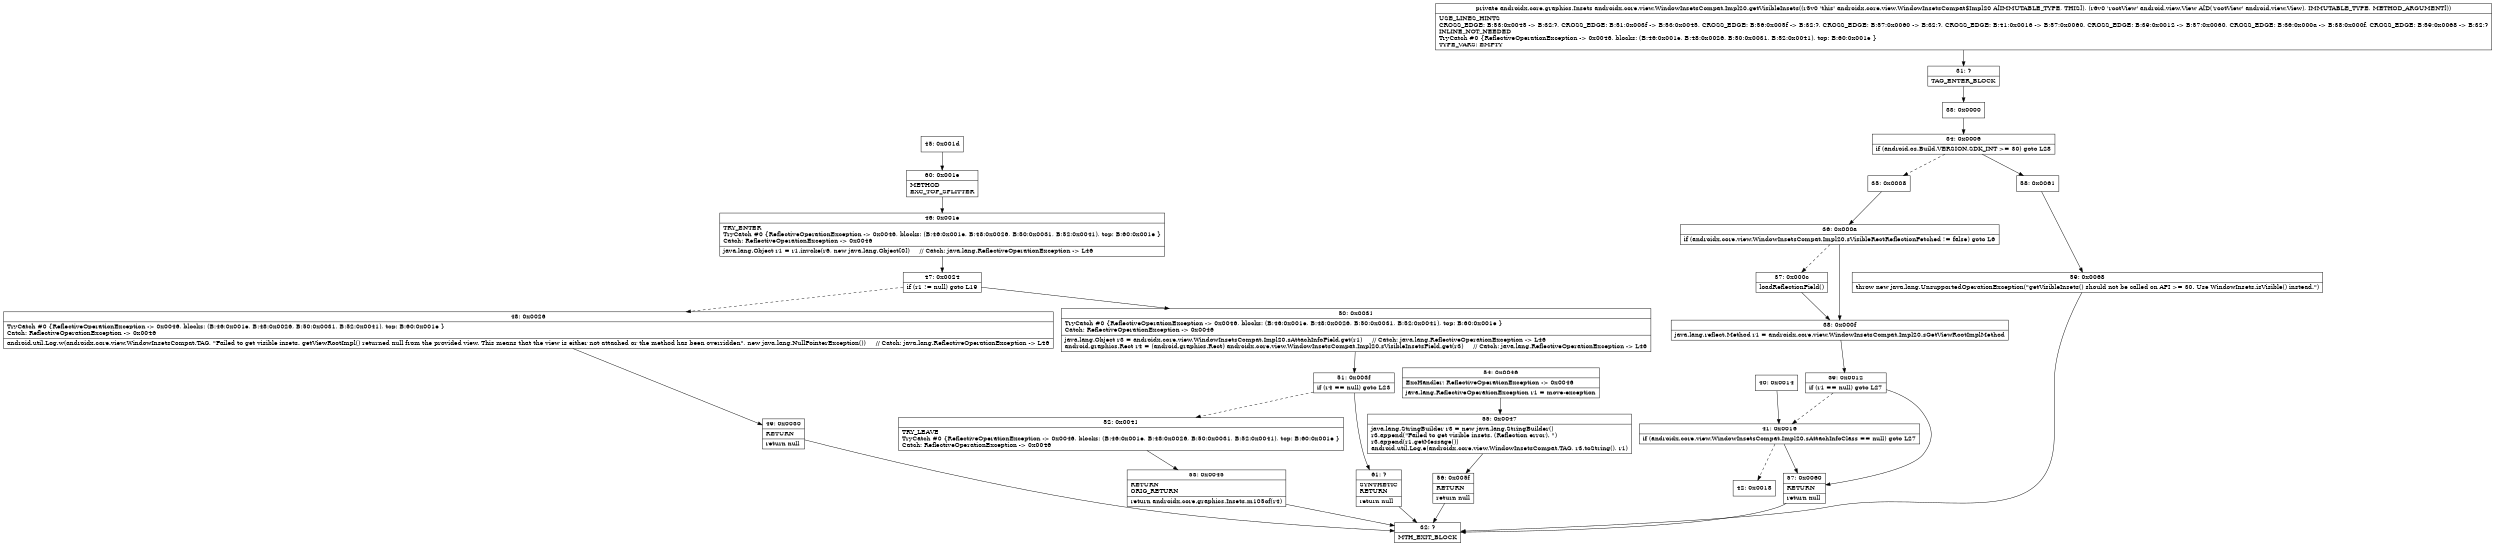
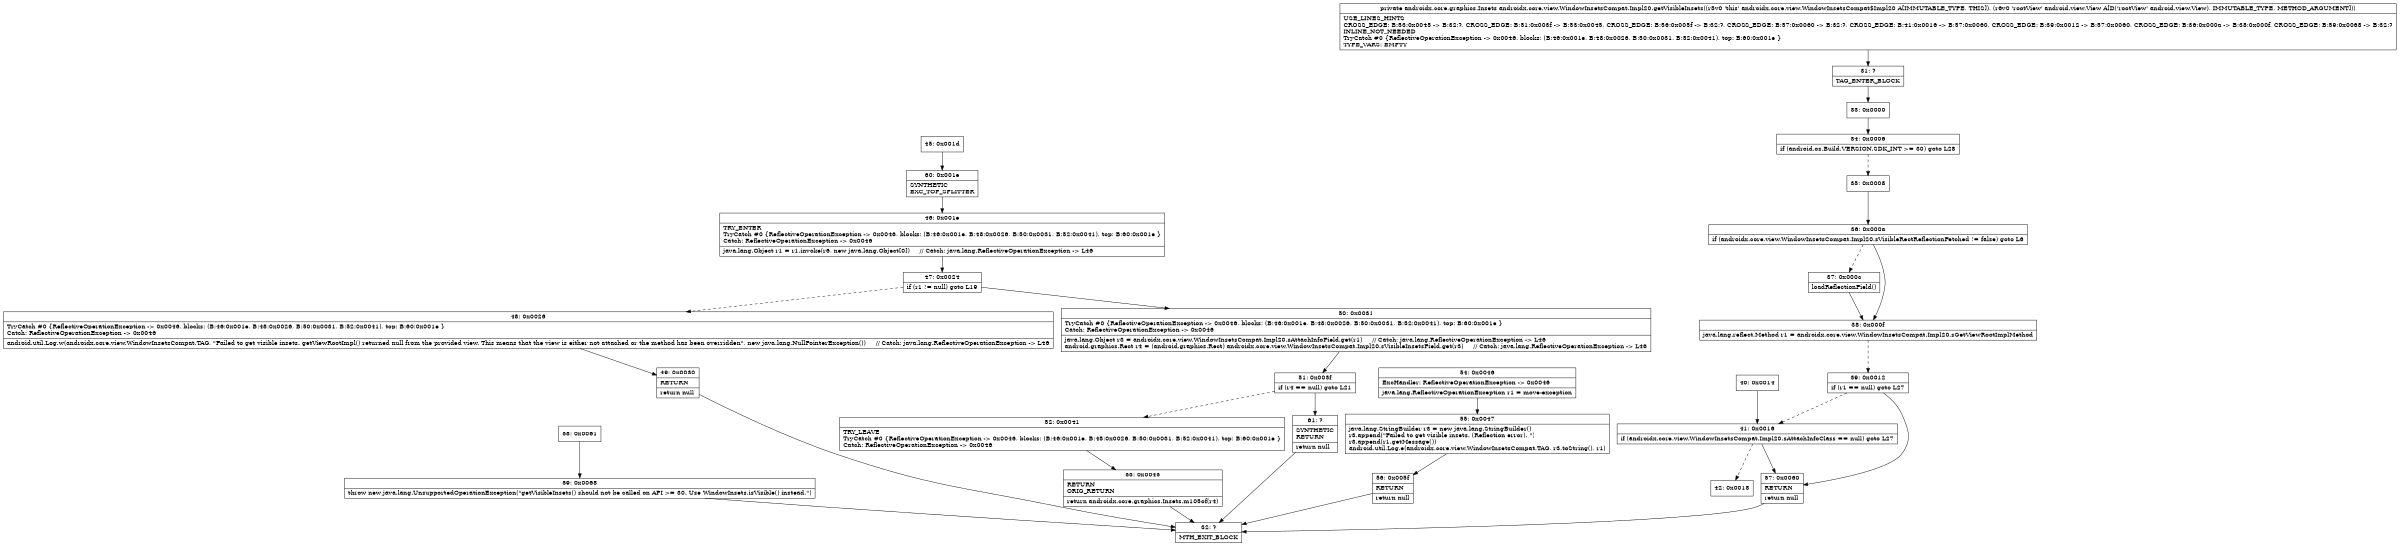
(2001, 164) -> none
(925, 185) -> (929, 185)
(1843, 354) -> (1868, 354)
(1354, 388) -> (1315, 388)
